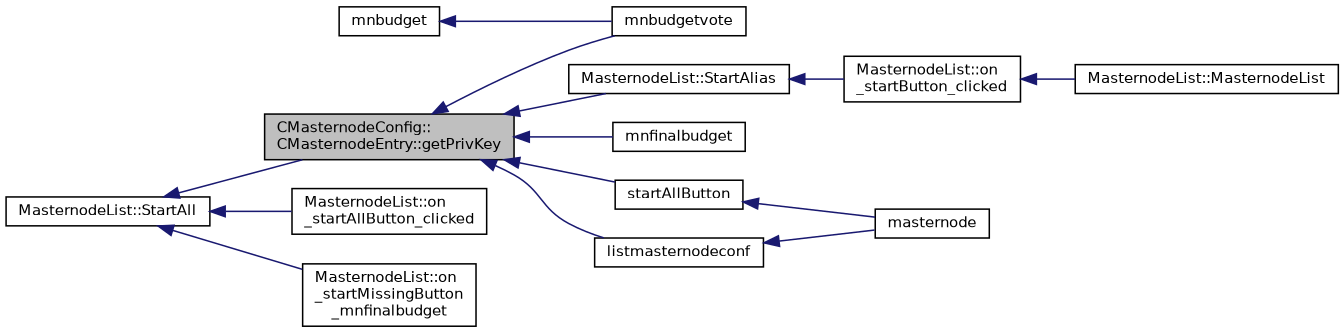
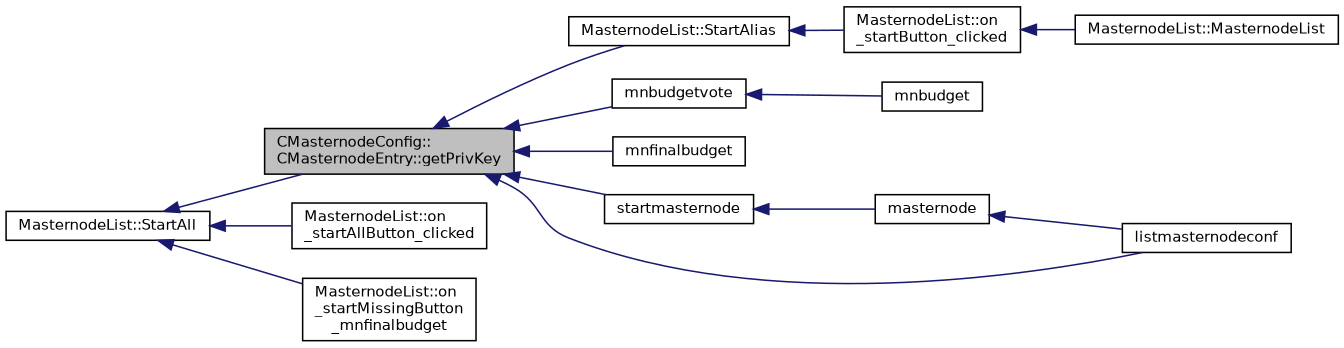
(534, 21) -> (822, 95)
(679, 195) -> (679, 209)
(827, 236) -> (1063, 223)
